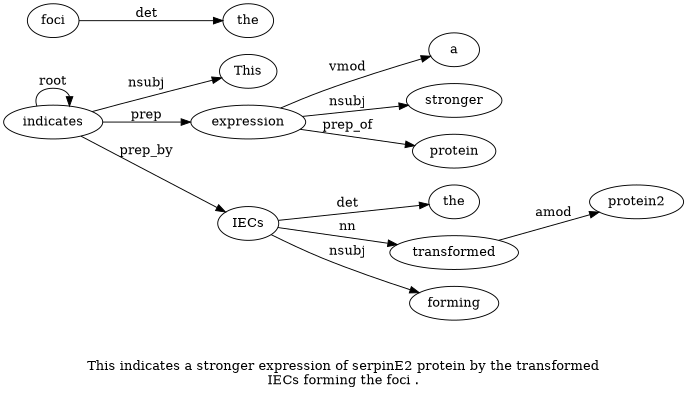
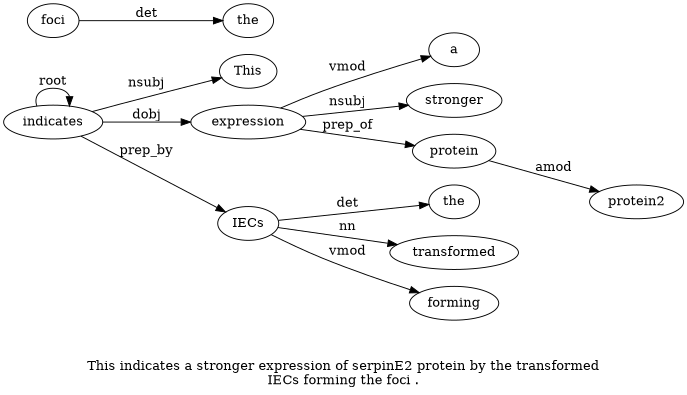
(147, 115) -> (147, 115)
(544, 228) -> (539, 175)
(348, 251) -> (348, 251)
